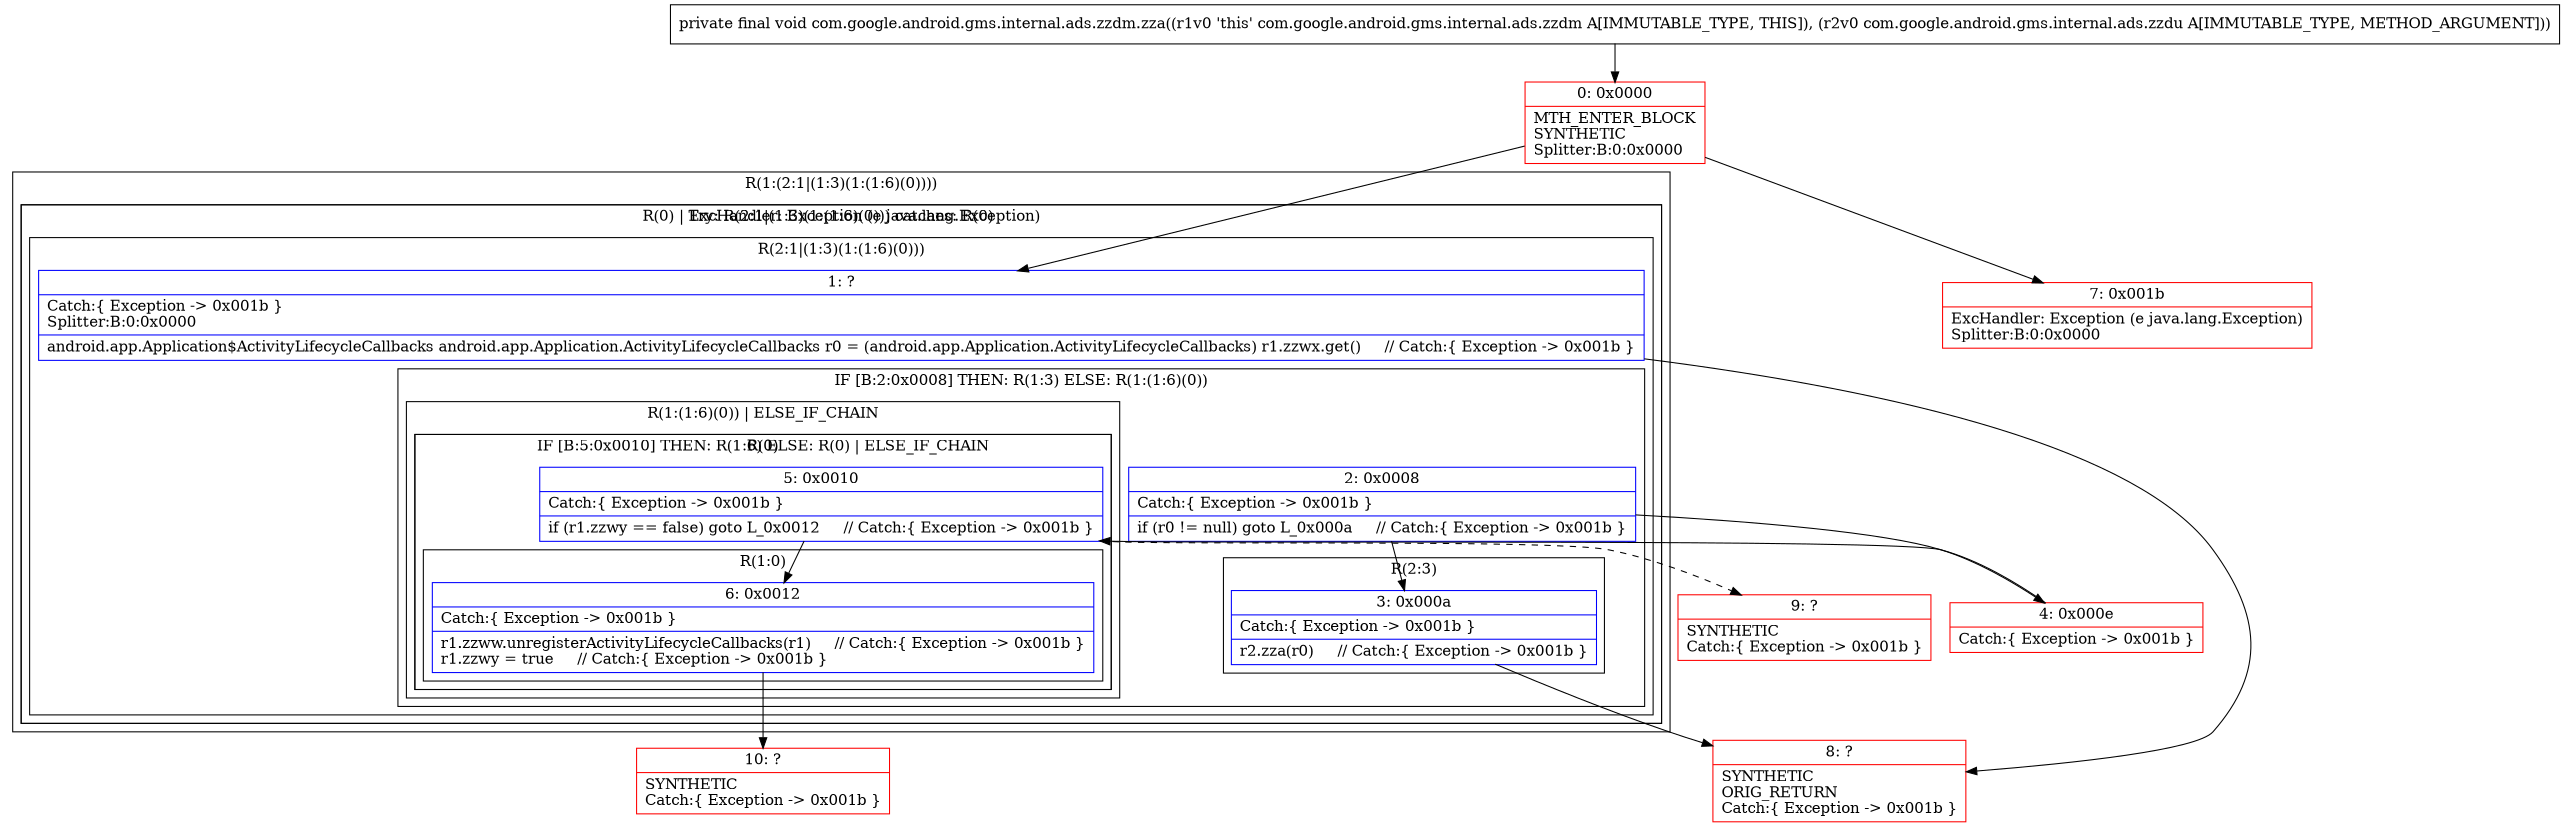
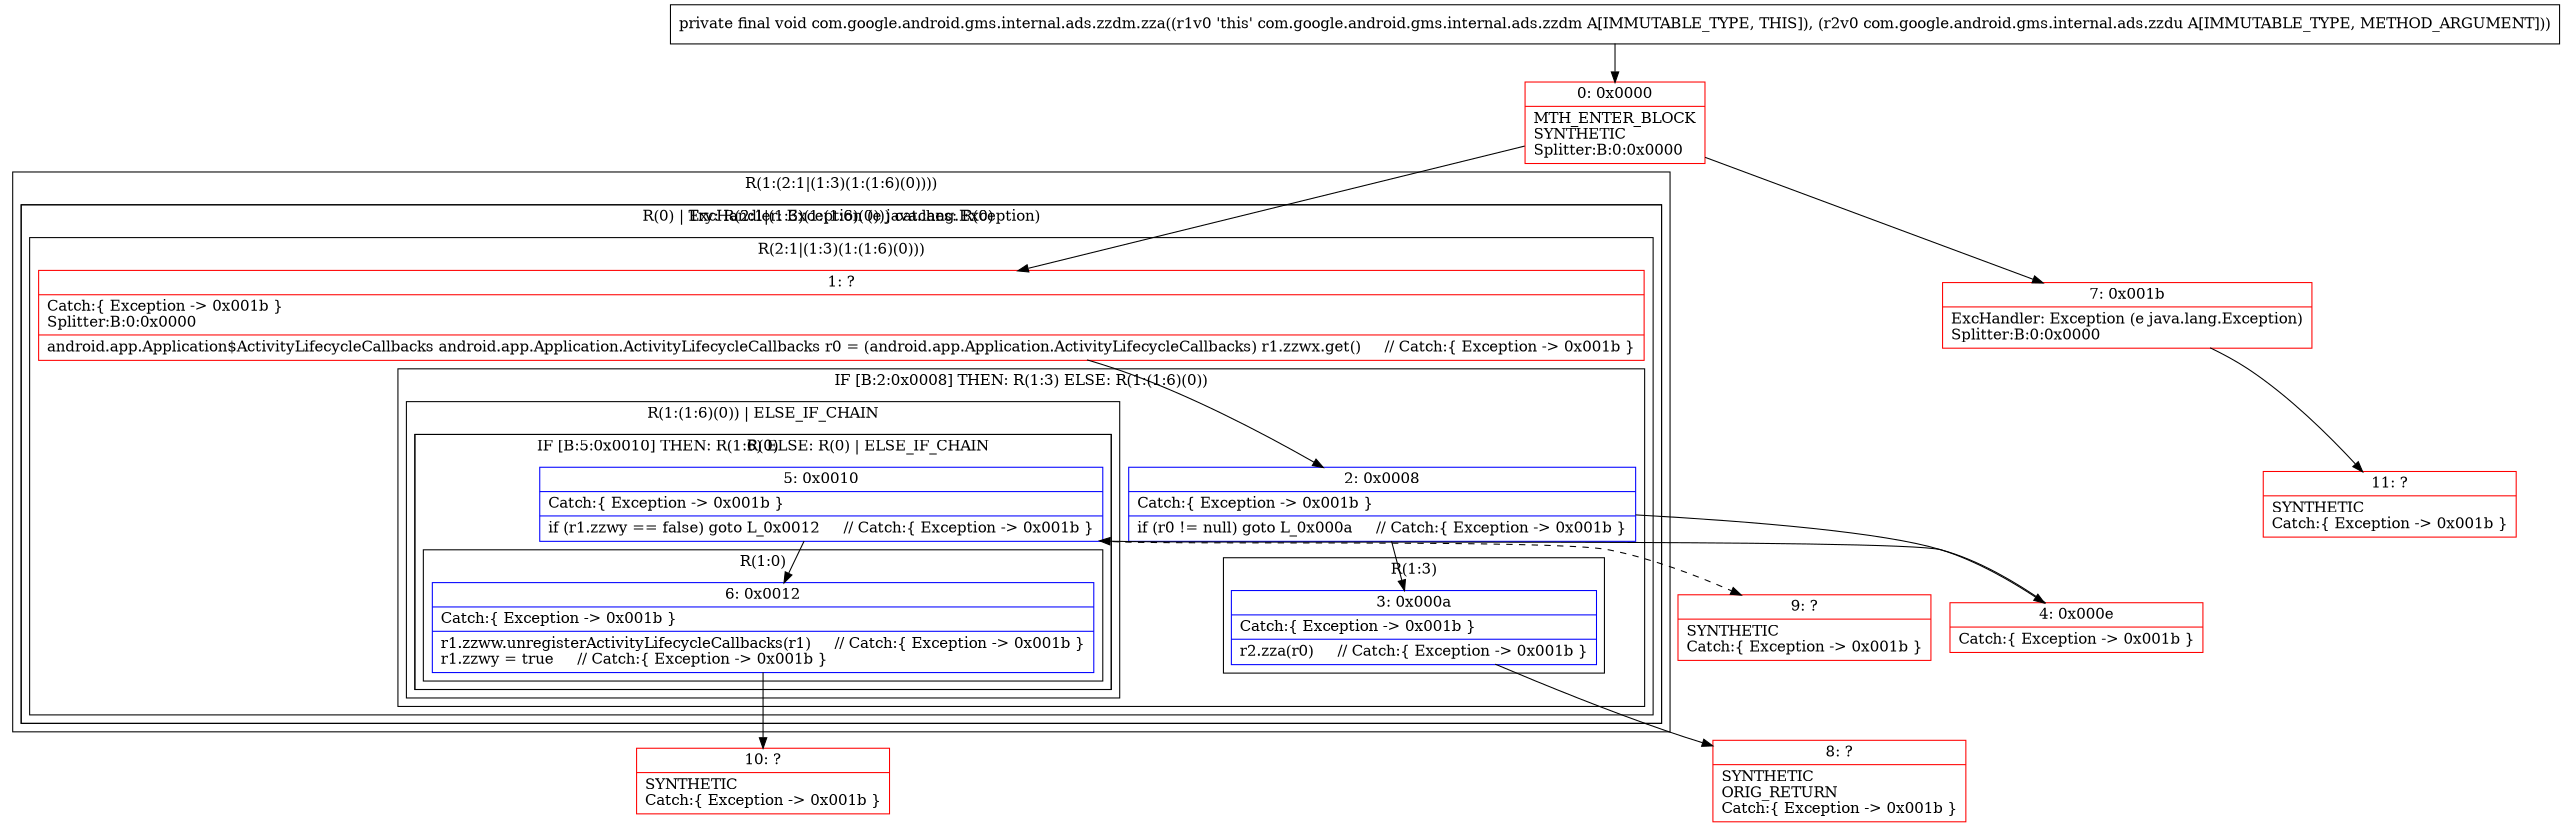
(841, 315) -> (841, 315)
(2149, 495) -> (1203, 405)
none -> (2390, 504)
(1414, 570) -> (1414, 570)
